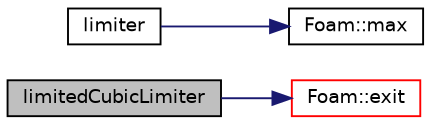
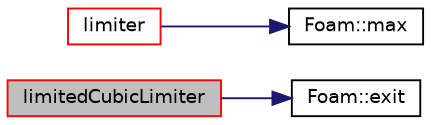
(114, 26) -> (114, 26)
(114, 98) -> (114, 98)
(356, 98) -> (356, 98)
